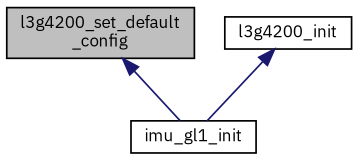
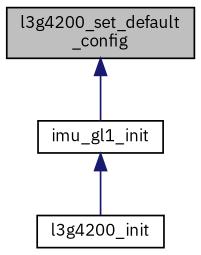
(235, 91) -> (101, 193)
